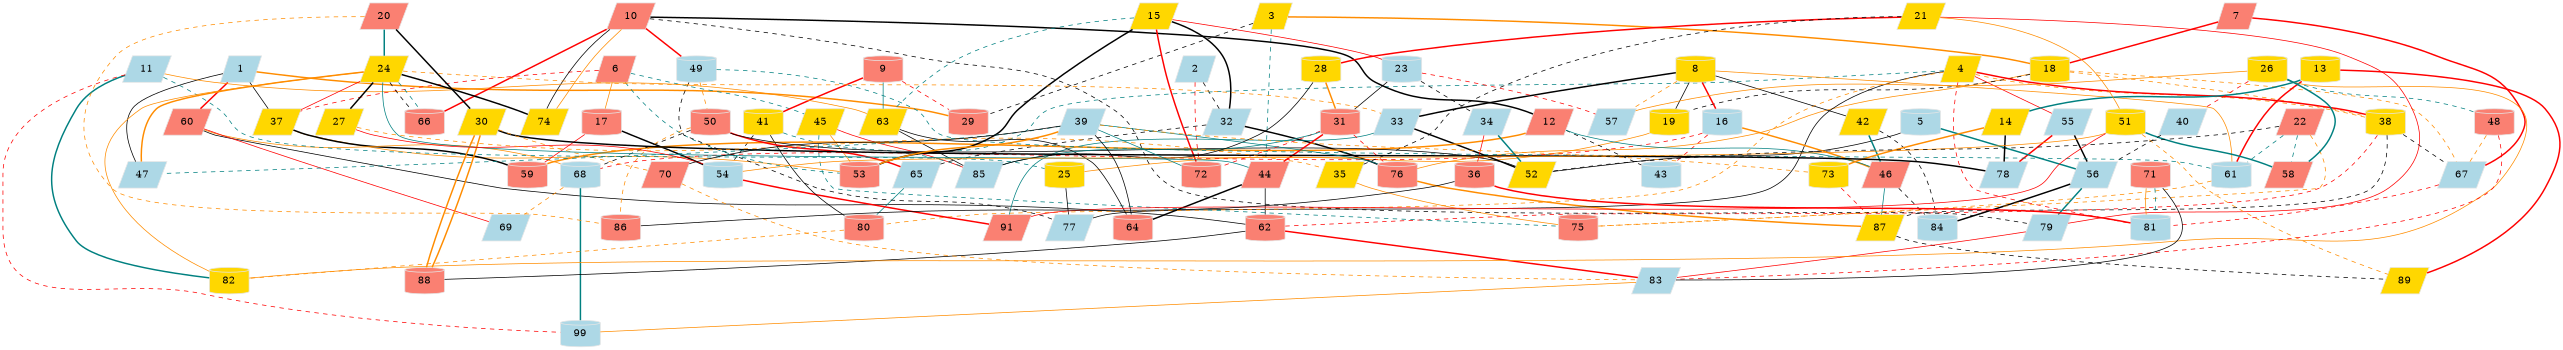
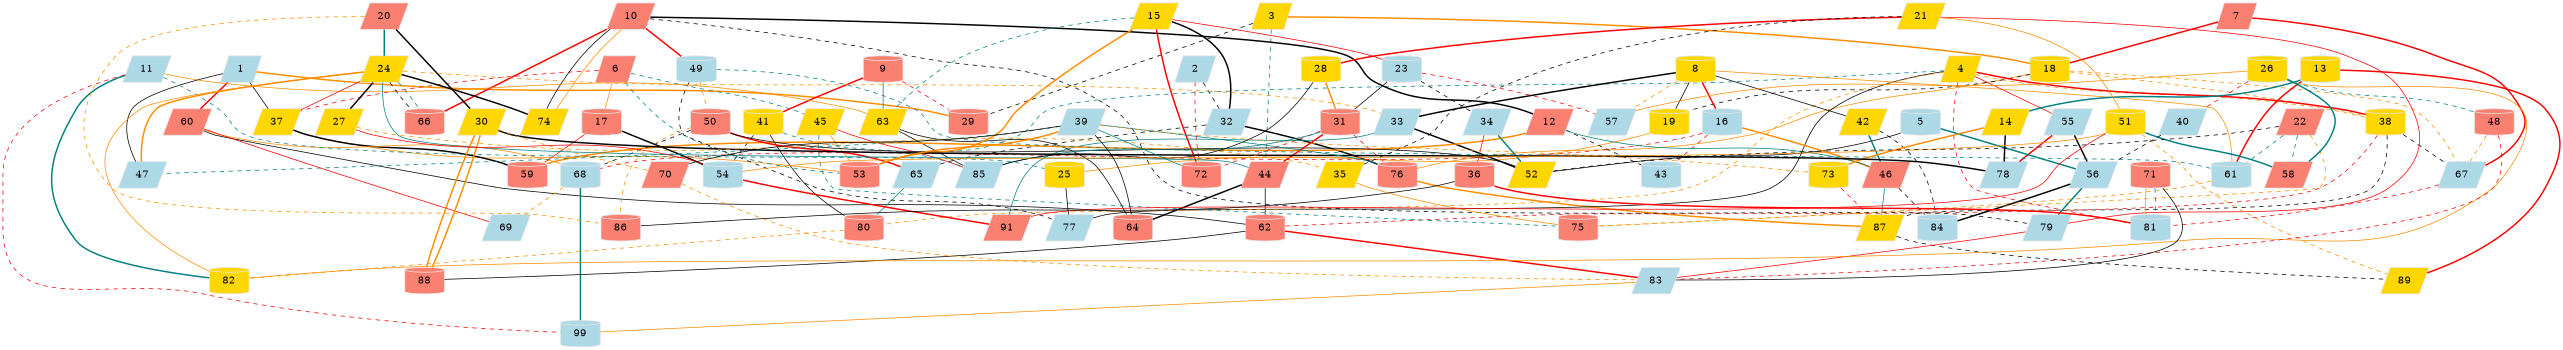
(1013, 115) -> (1013, 115)
